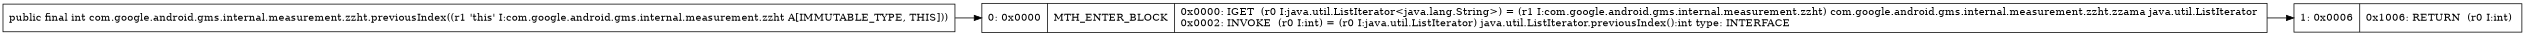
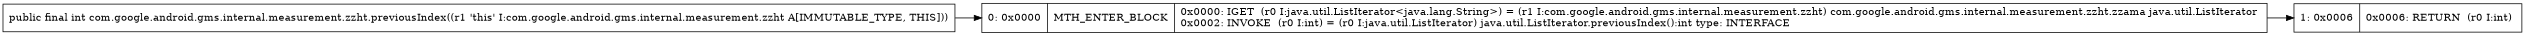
(2441, 18) -> (2441, 18)
